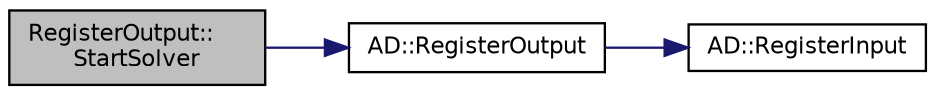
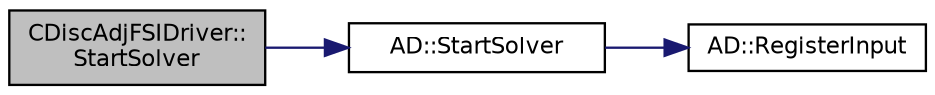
(137, 48) -> (137, 48)
(477, 48) -> (477, 48)
